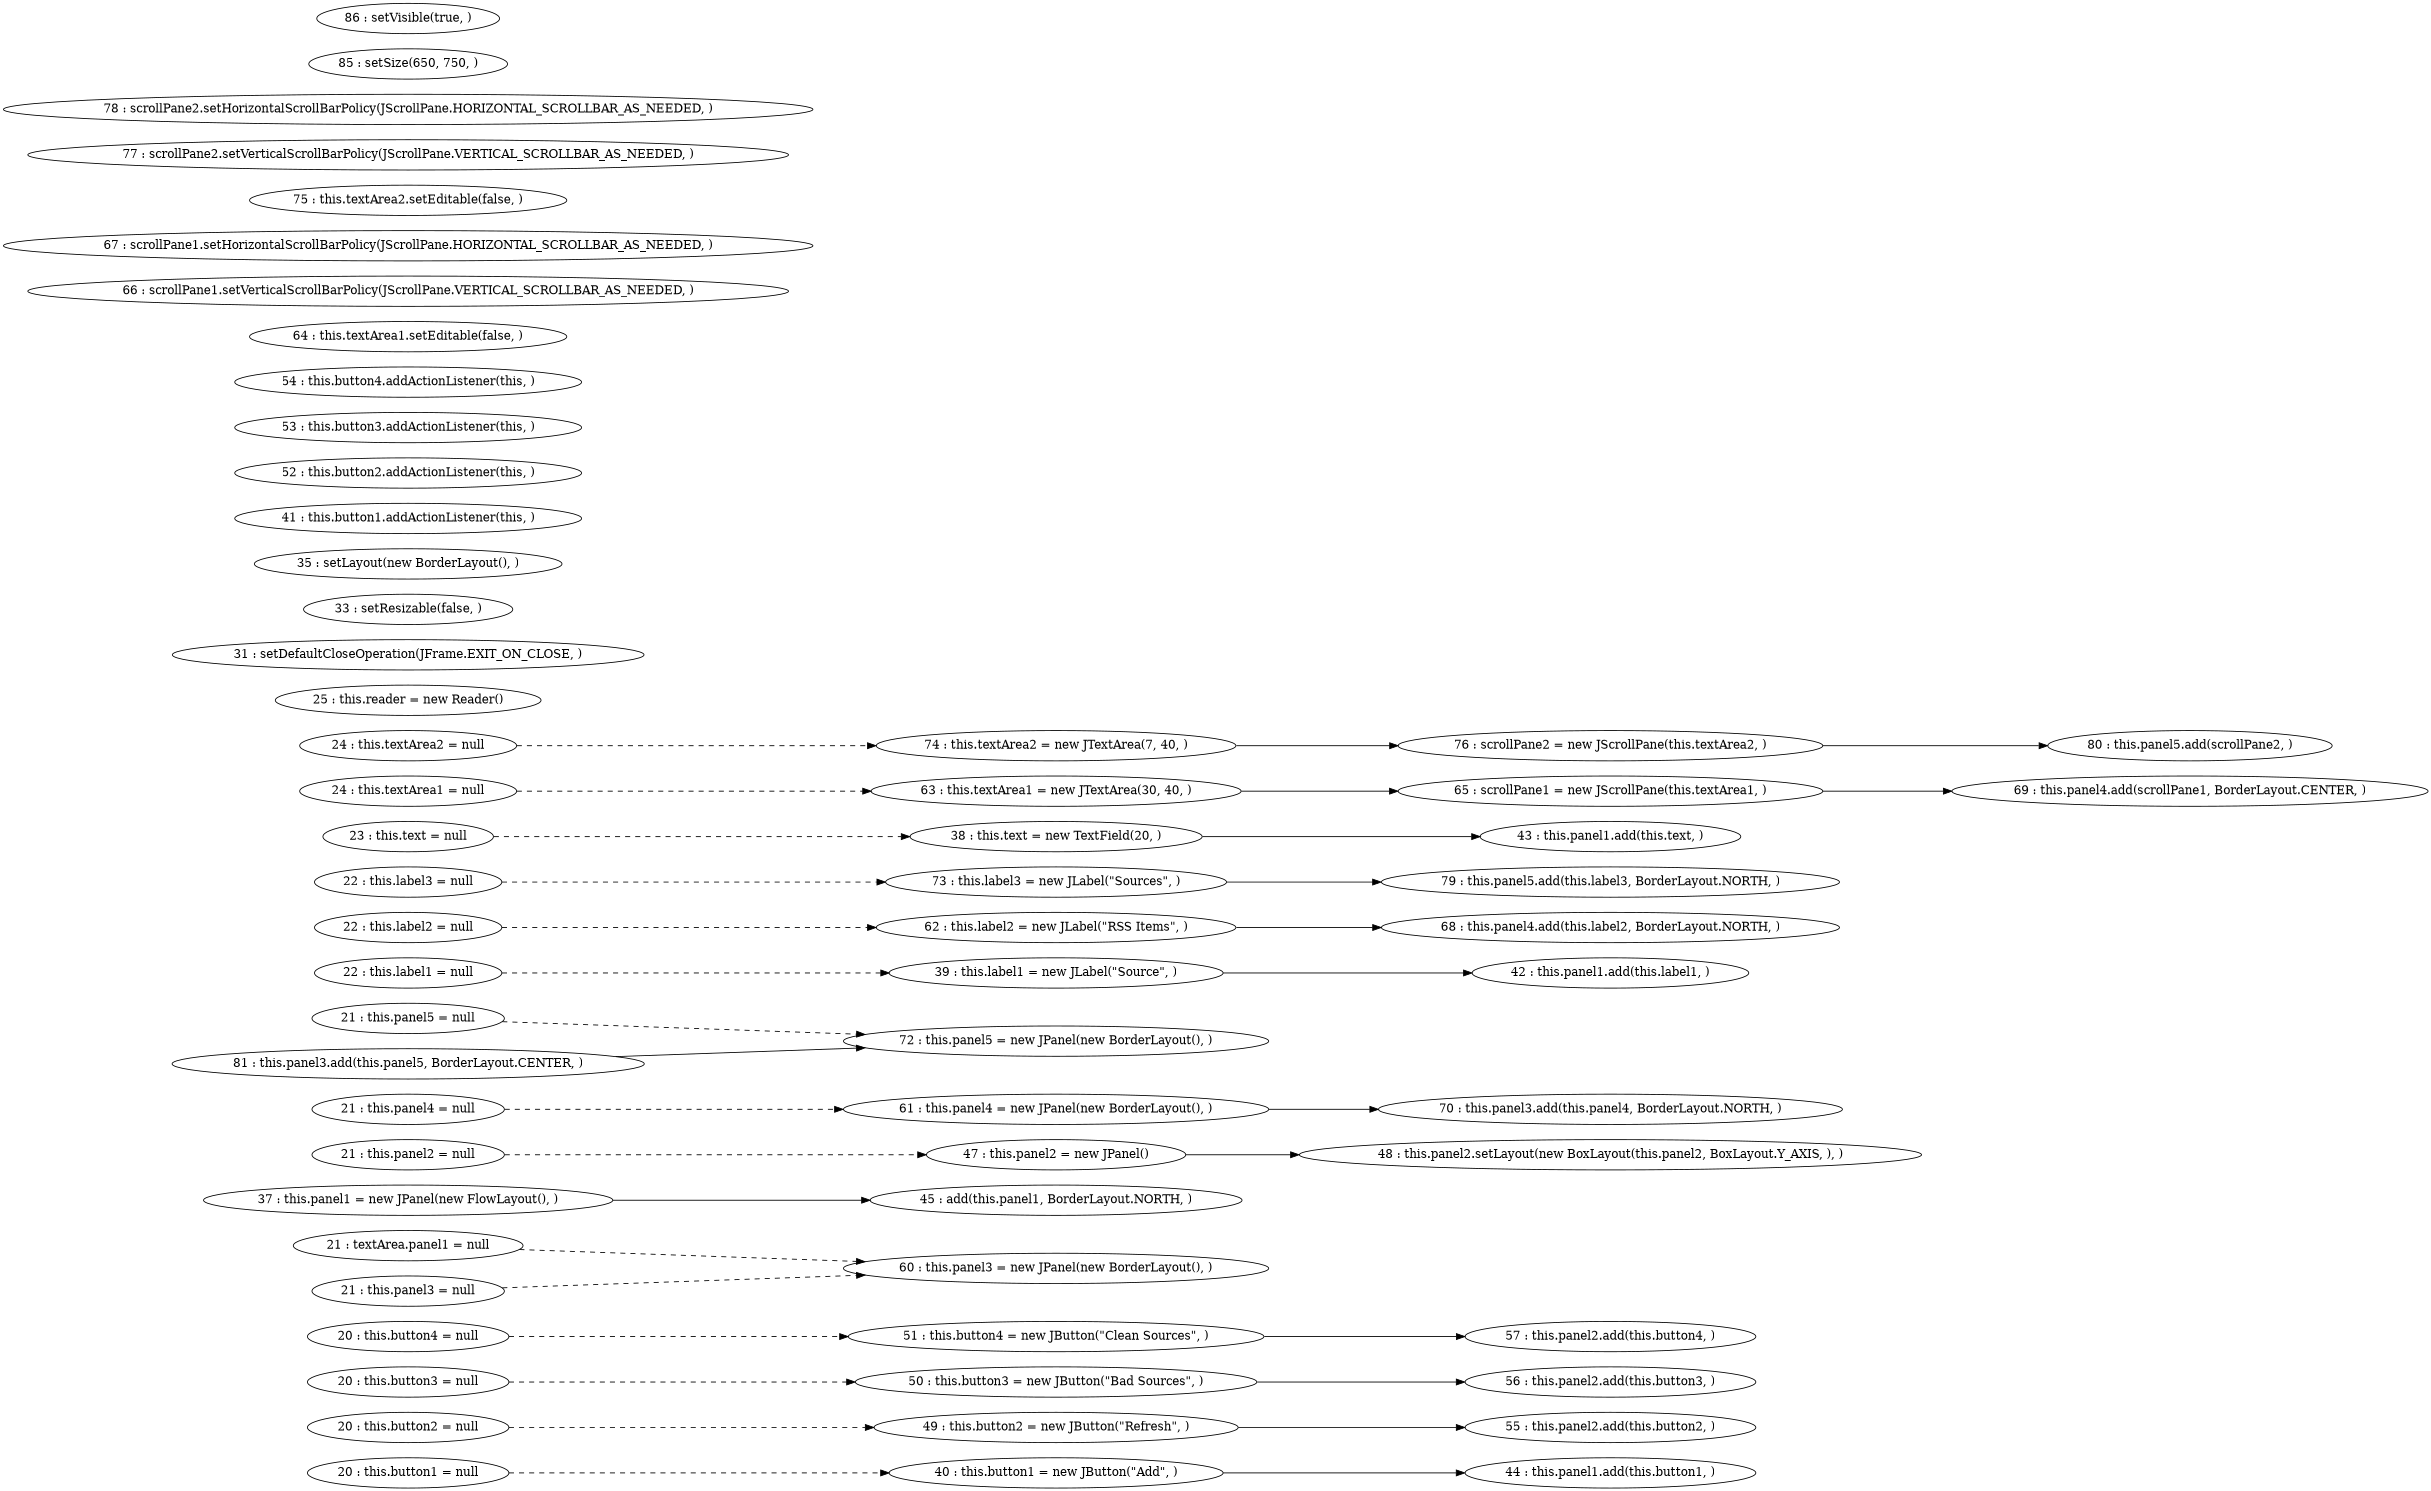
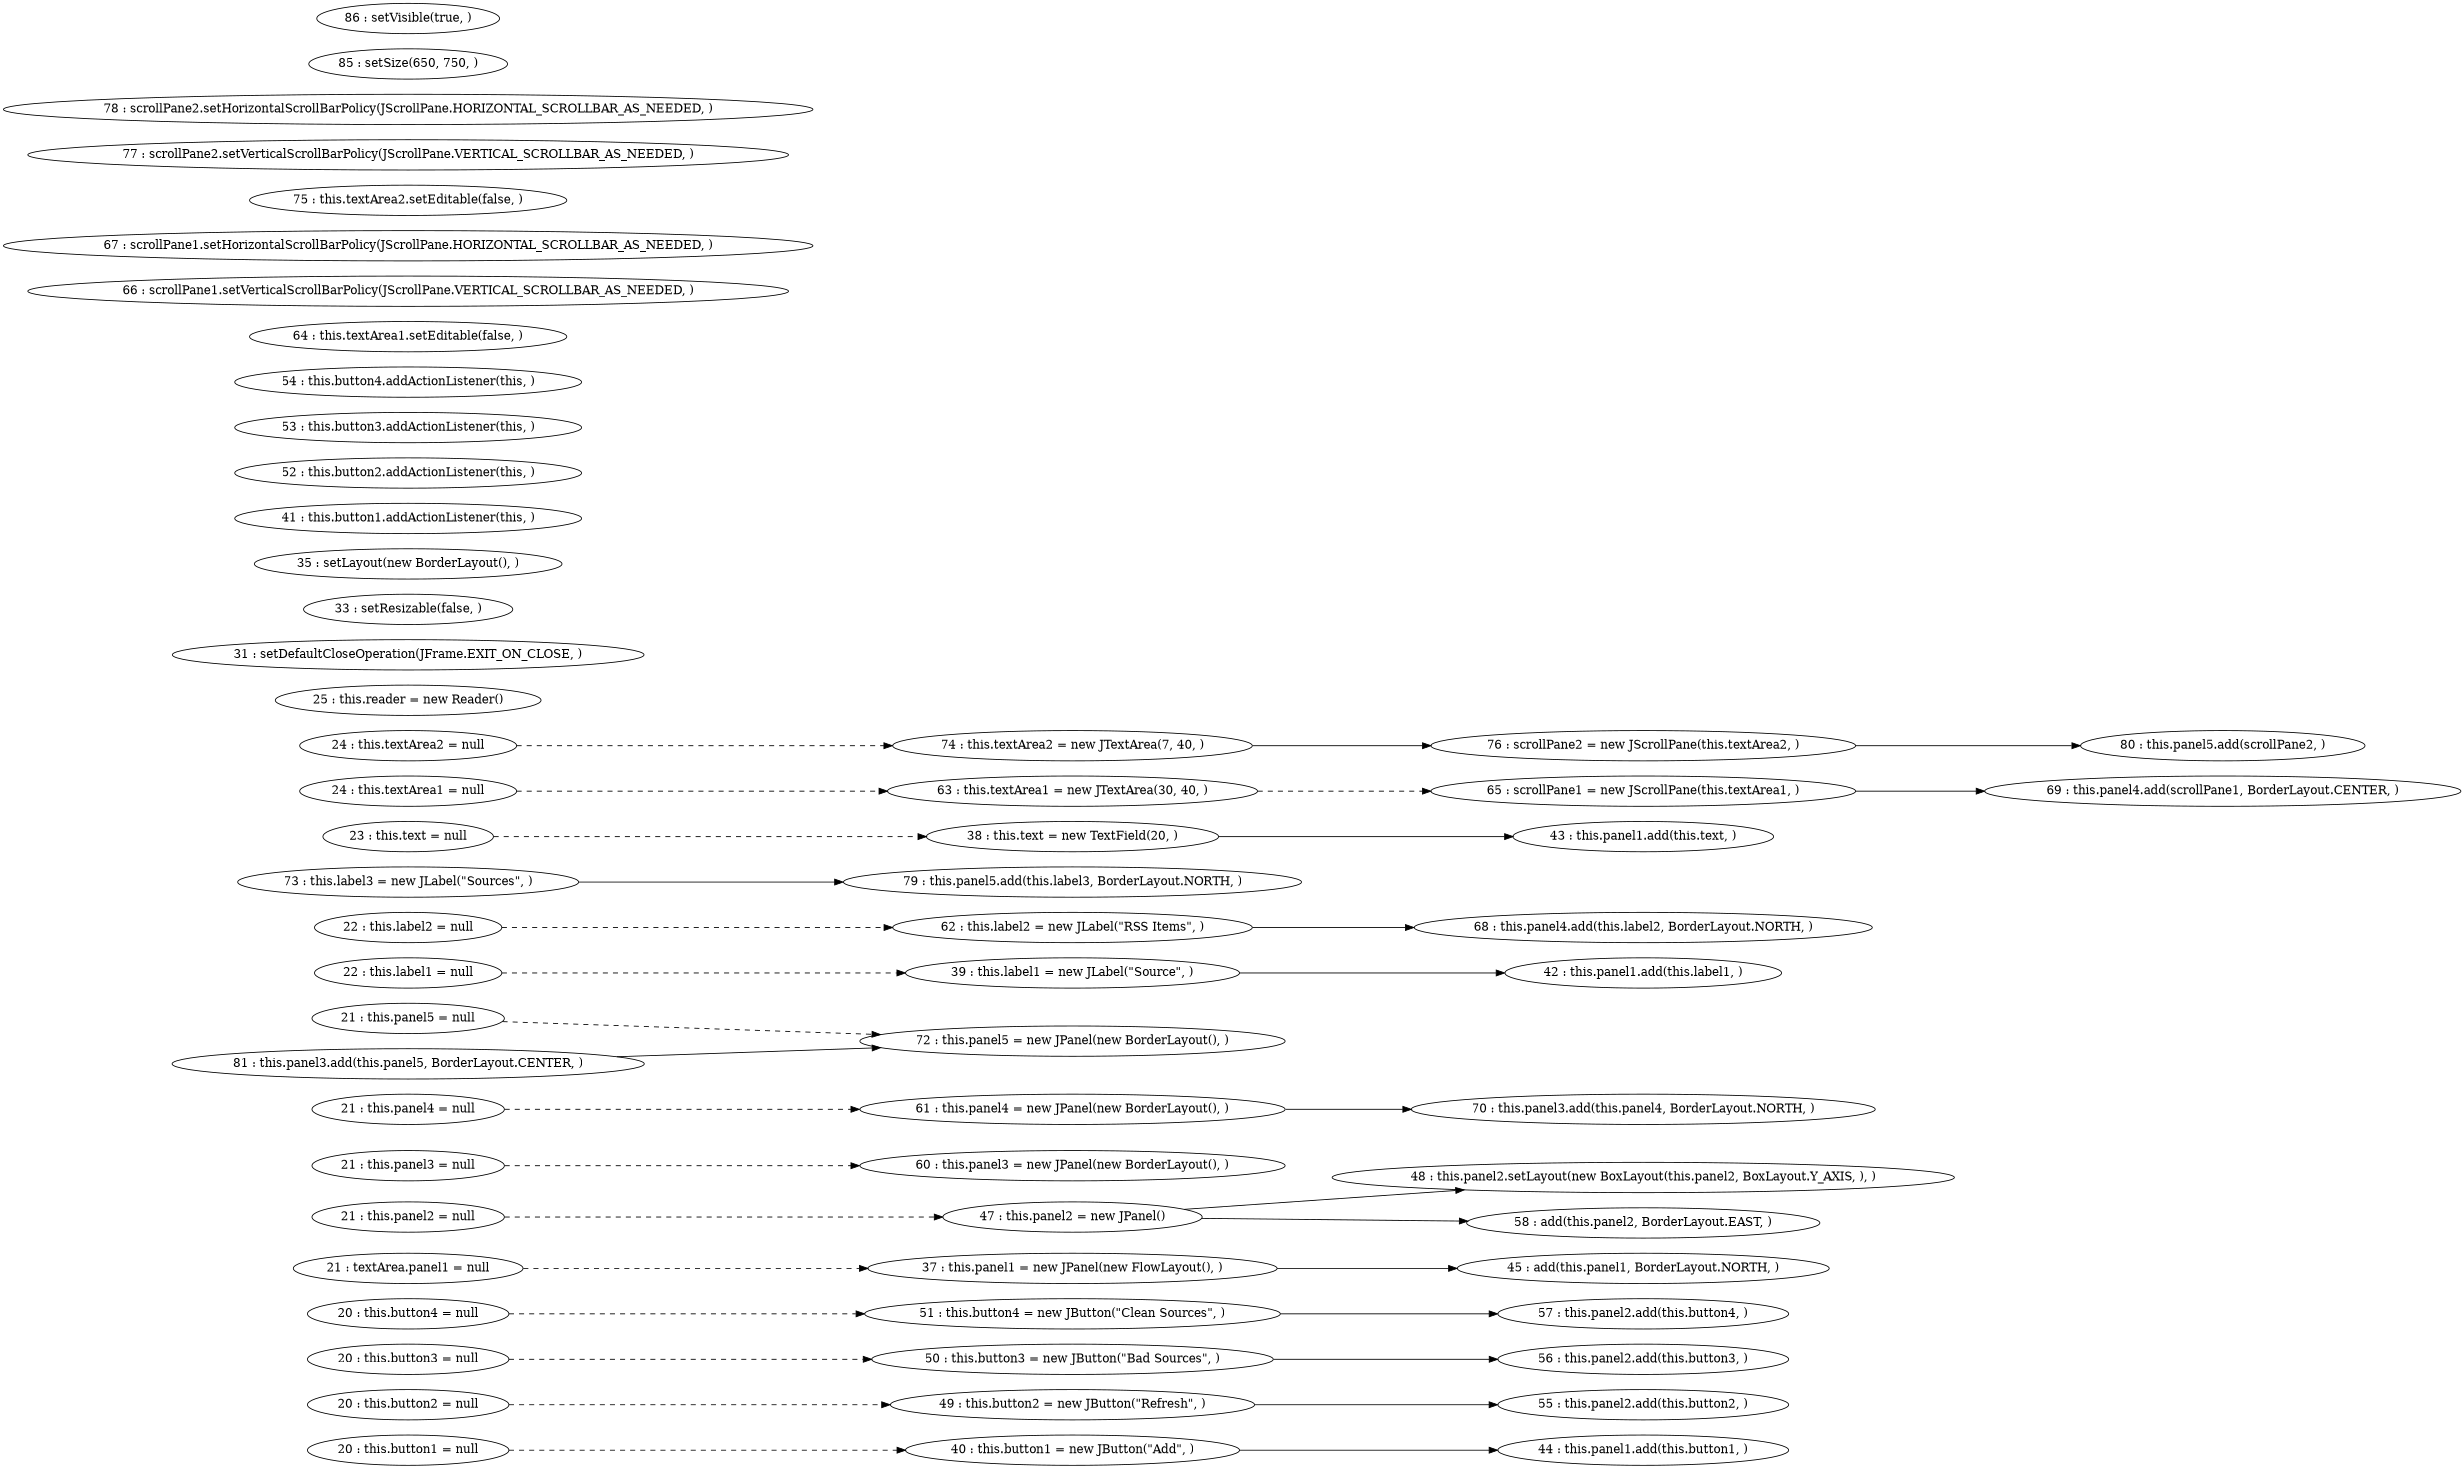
(1315, 791) -> (1340, 791)
(408, 882) -> none
none -> (1643, 1223)
(688, 1255) -> (691, 1268)
